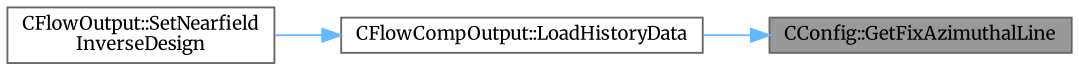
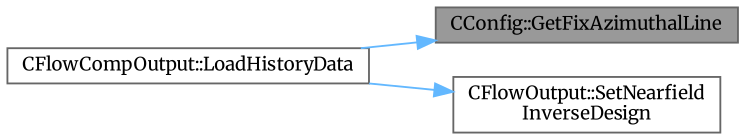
(298, 35) -> (402, 87)
